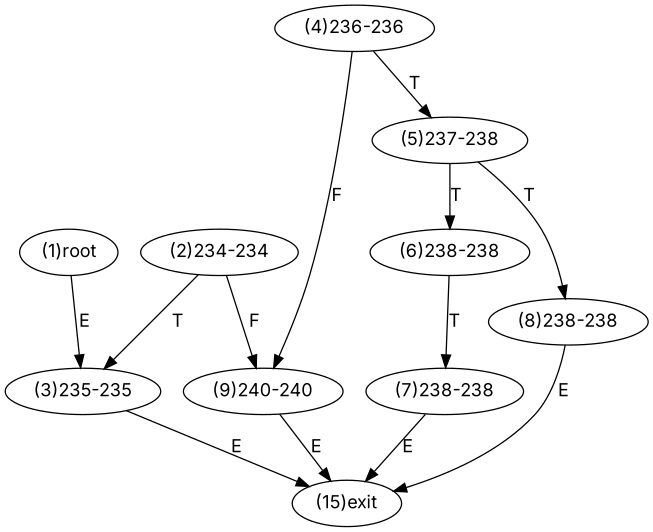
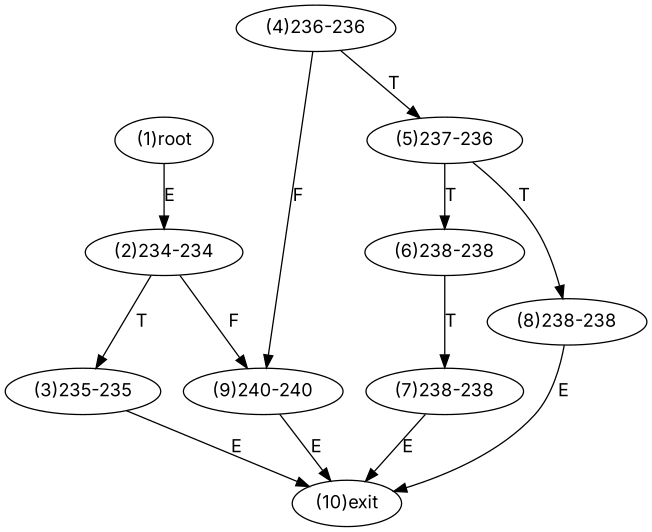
(450, 140) -> (445, 140)
(75, 315) -> (164, 190)
(347, 503) -> (347, 503)
